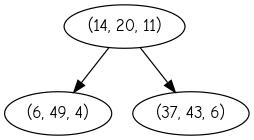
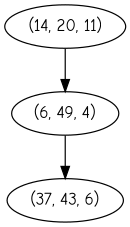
(154, 65) -> (65, 151)
